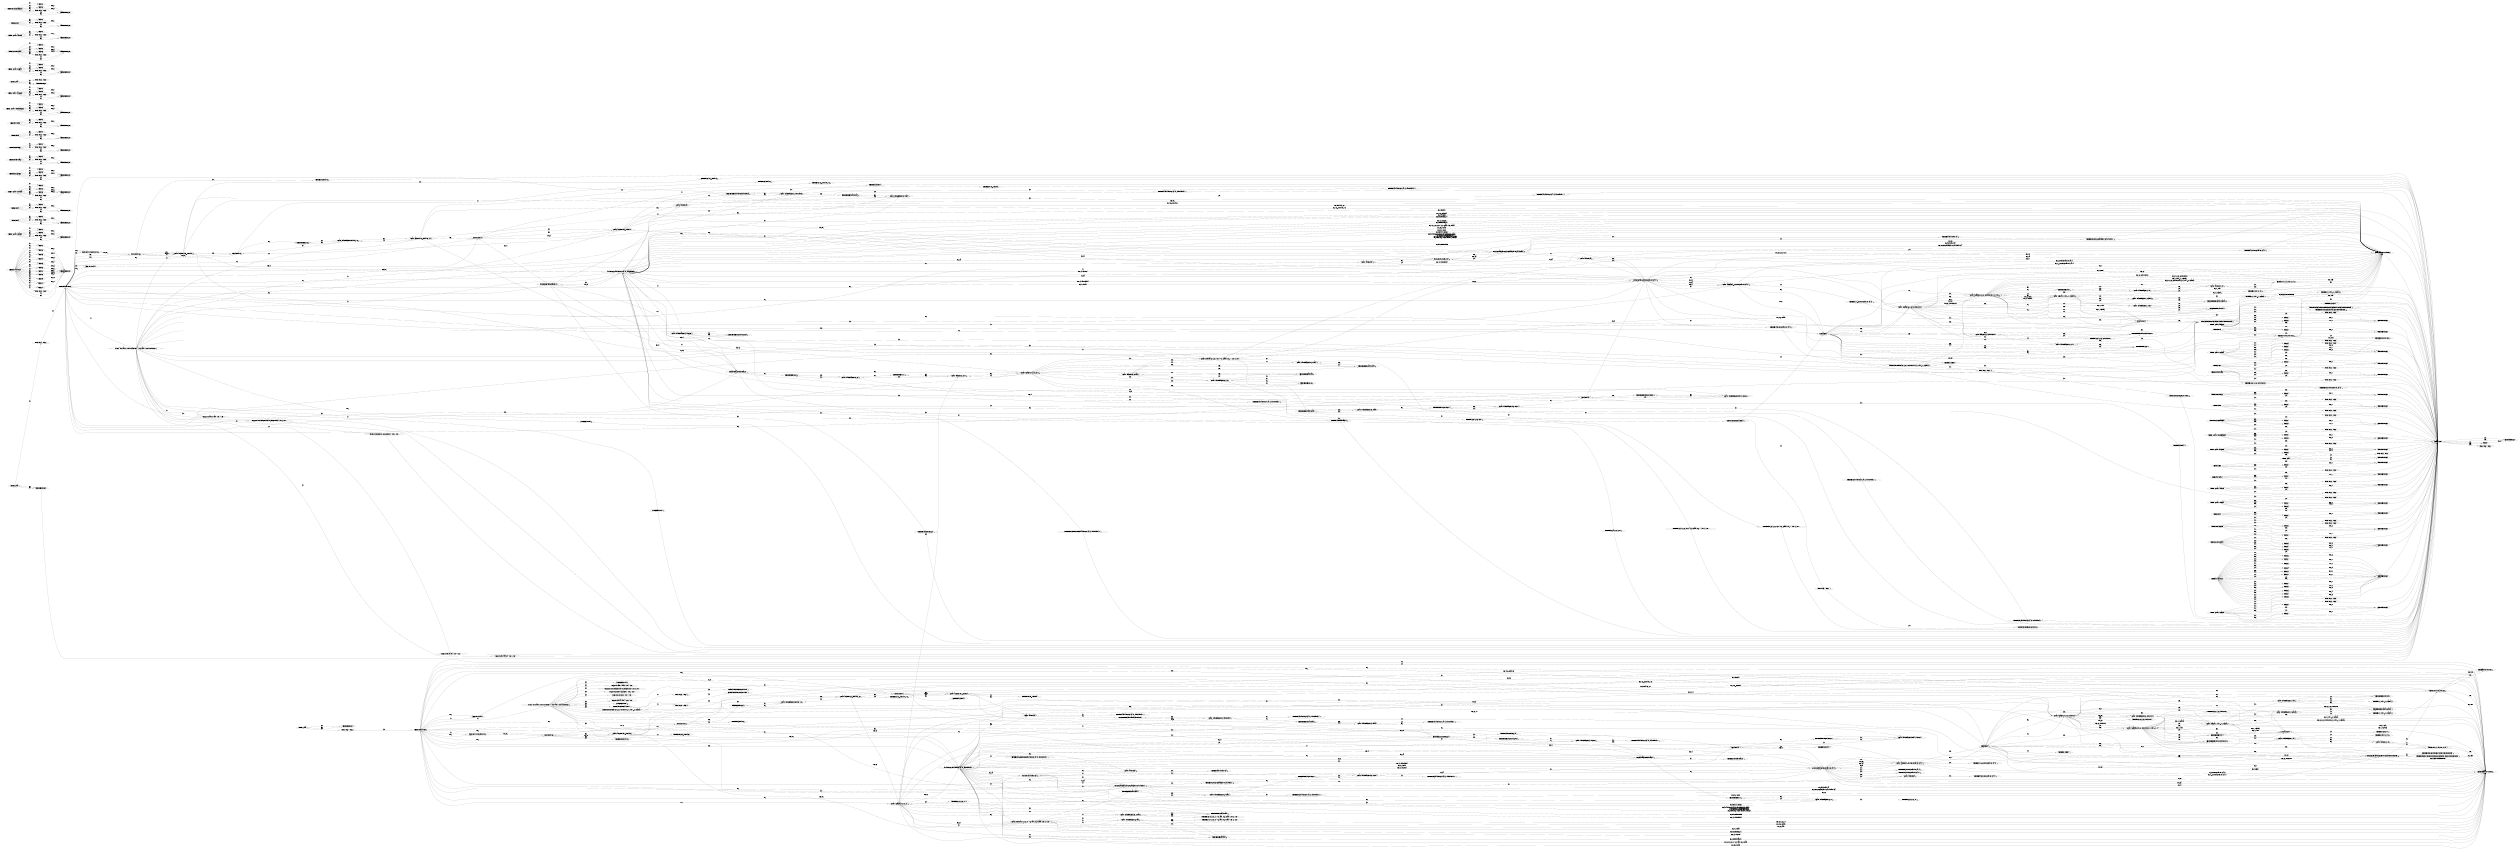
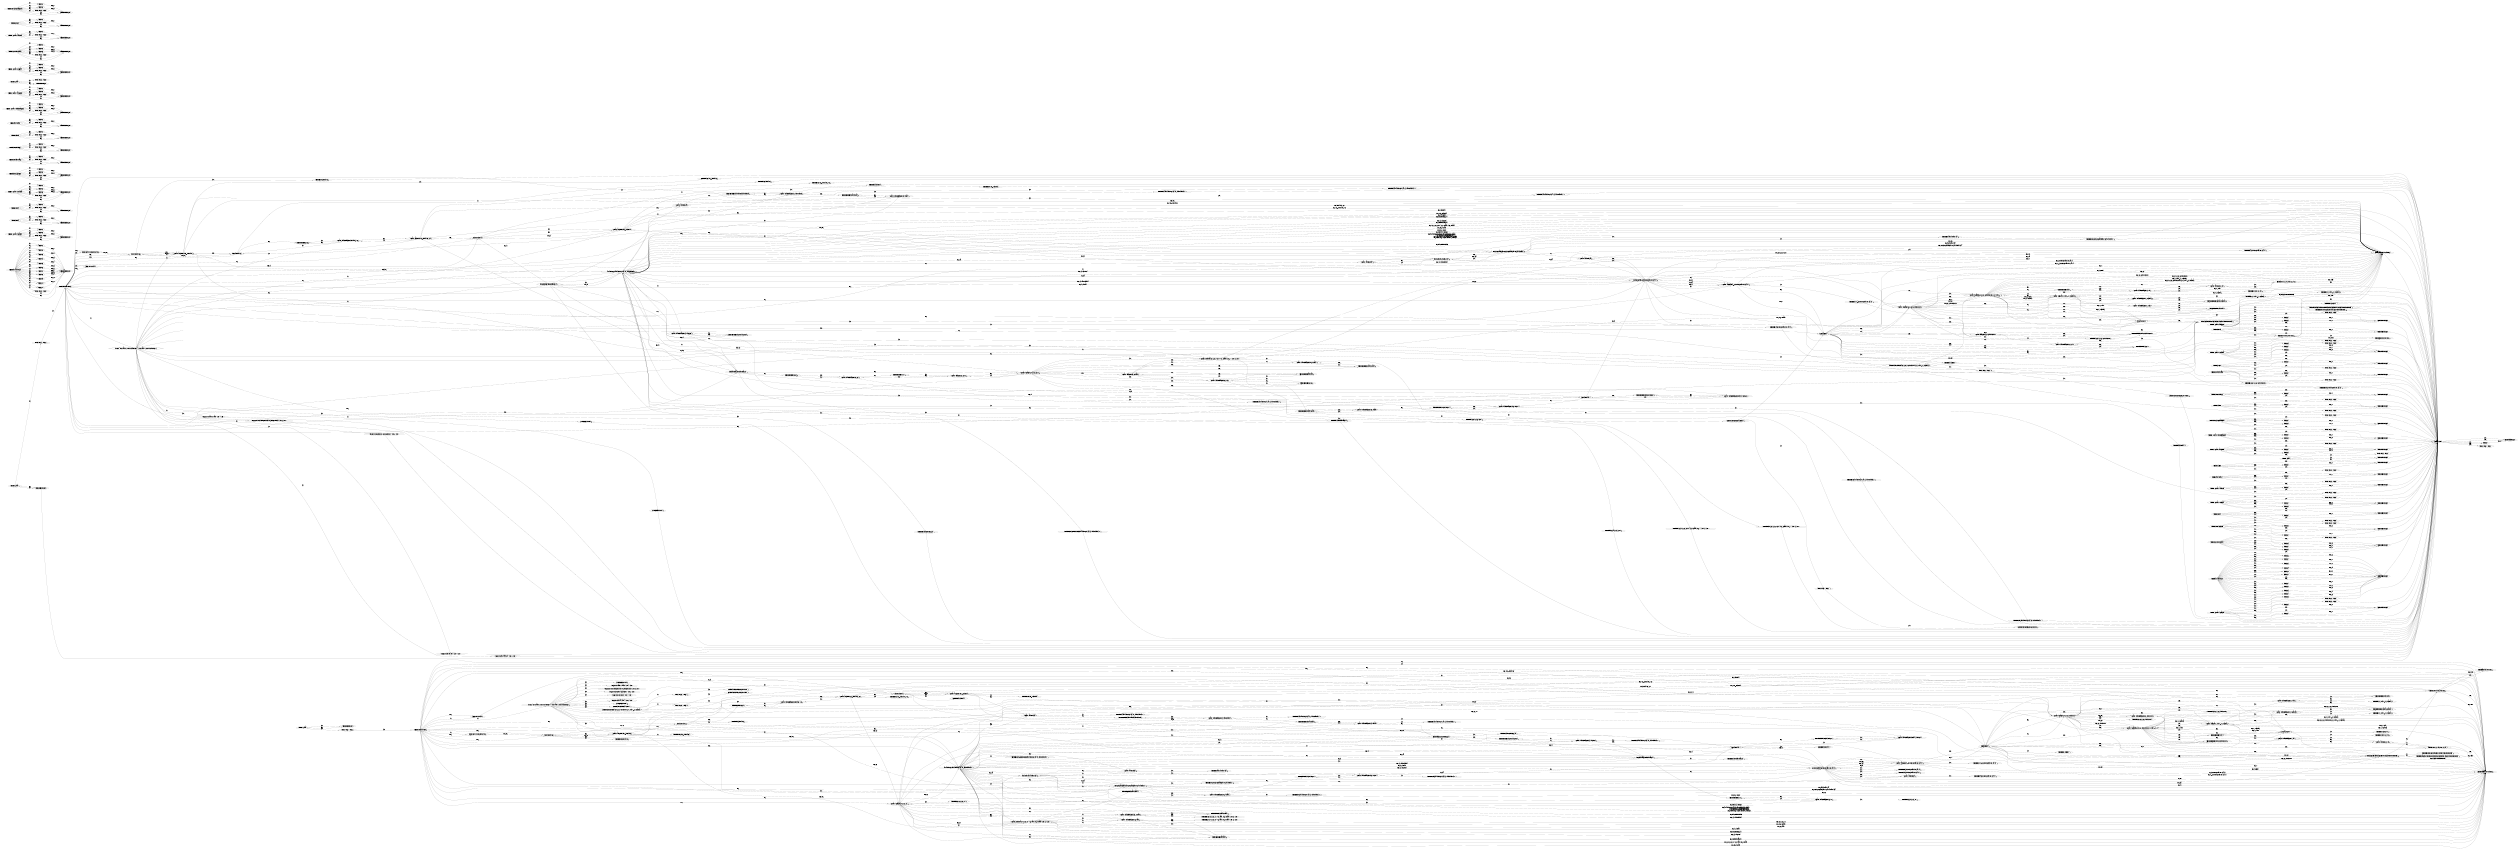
none -> (1080, 374)
(932, 589) -> (1009, 817)
